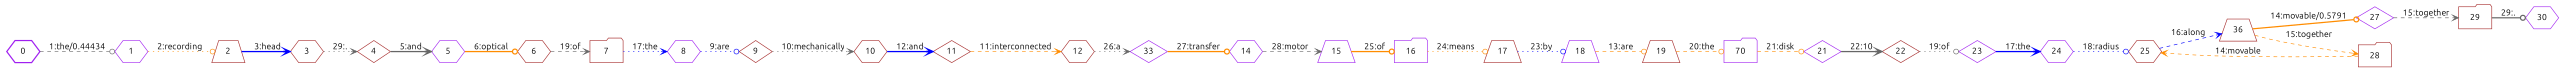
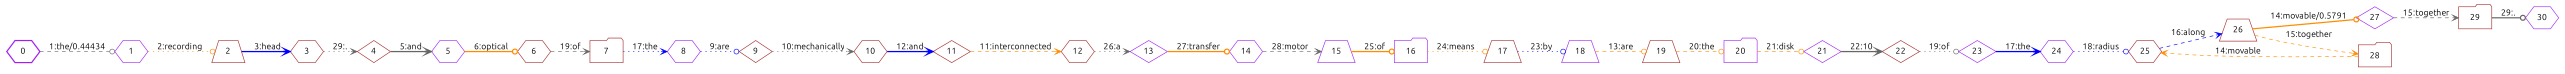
(2238, 30) -> (2238, 30)
(1149, 52) -> (1149, 52)
(1741, 52) -> (1741, 52)
